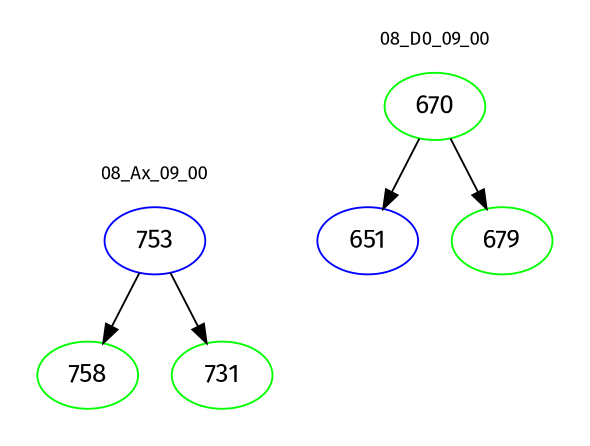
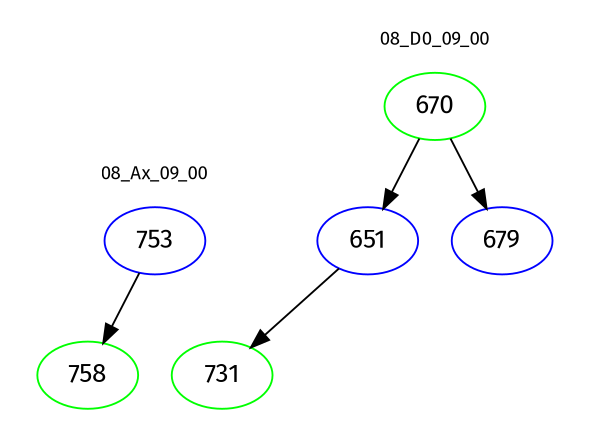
(502, 241) -> (502, 241)
(184, 300) -> (302, 302)
